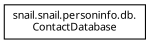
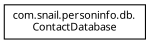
(75, 22) -> (75, 22)
